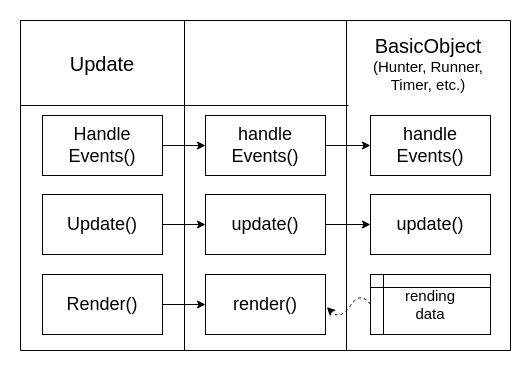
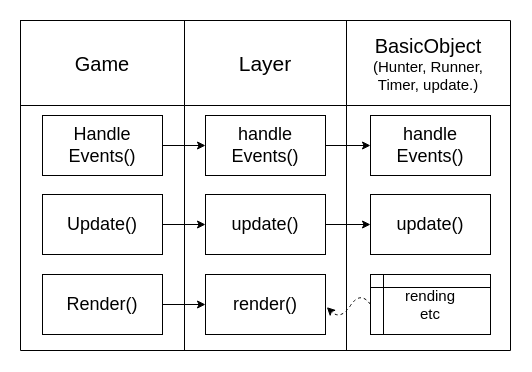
none -> (266, 63)
(103, 64) -> (103, 64)
(429, 64) -> (429, 64)
(431, 305) -> (431, 305)
